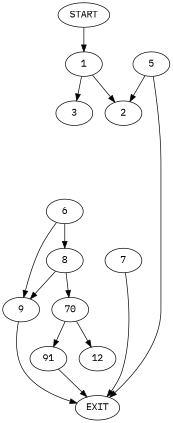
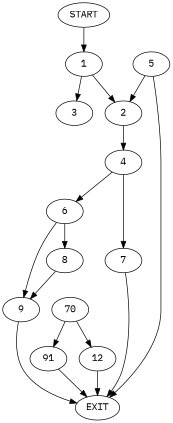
none -> (123, 162)
(67, 282) -> none
none -> (98, 380)
